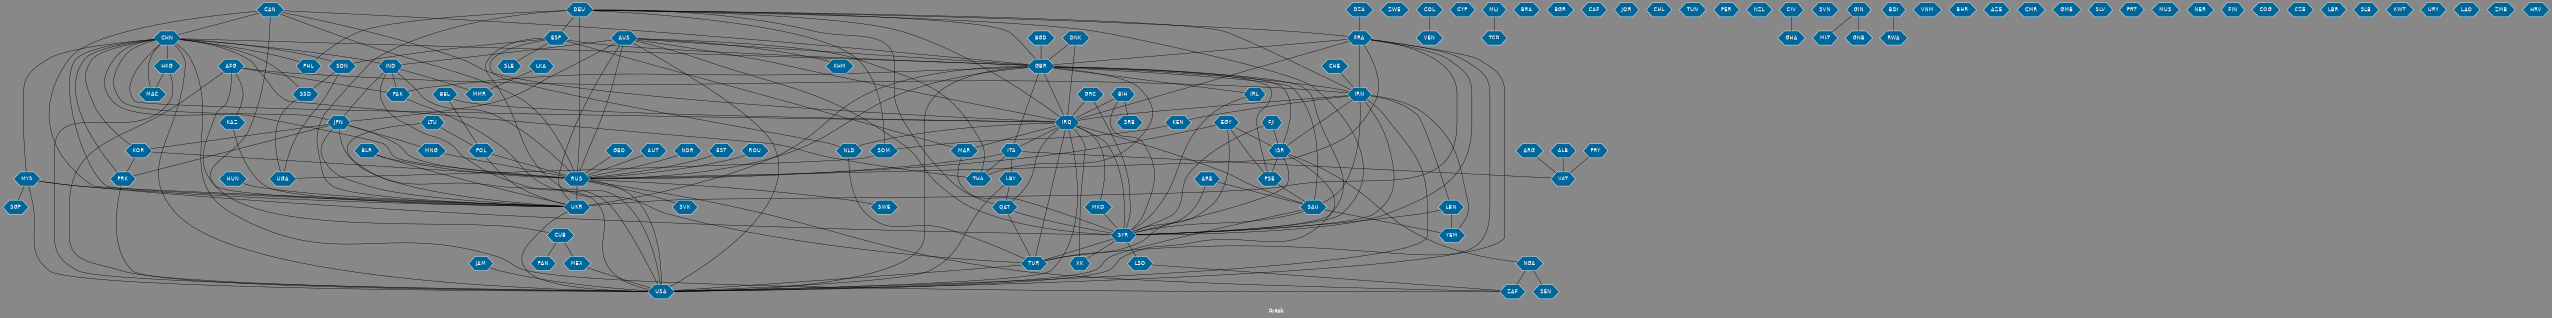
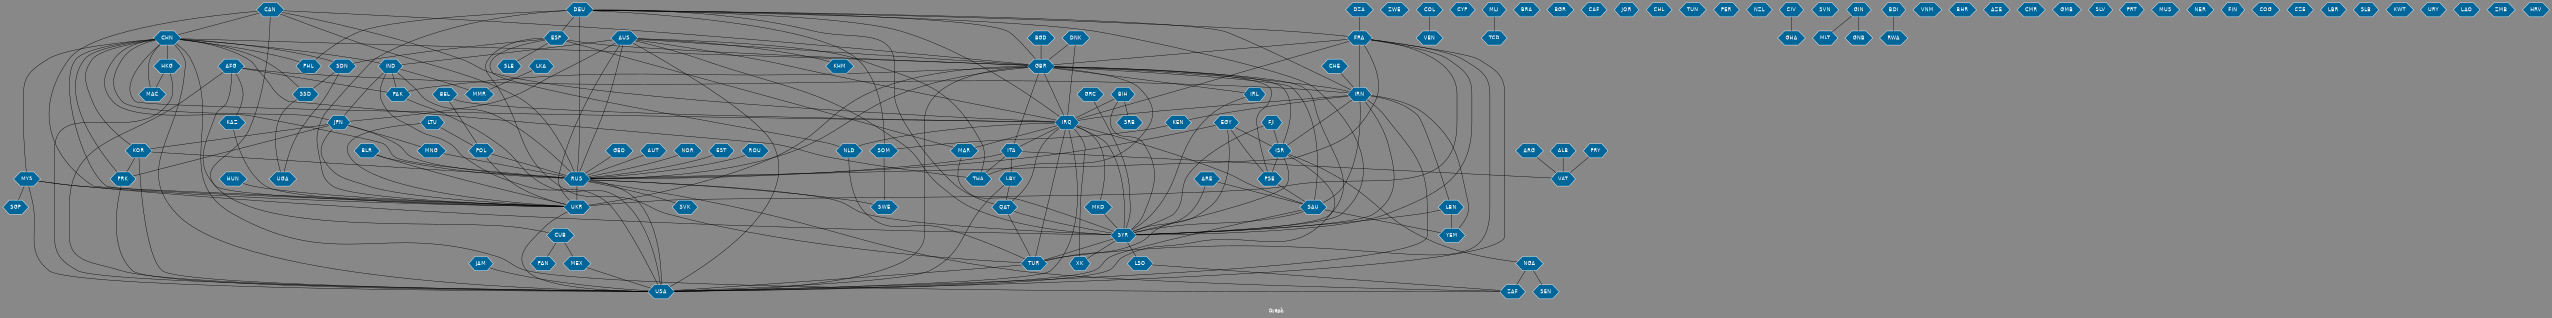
(1079, 109) -> none
(585, 170) -> (884, 179)
(514, 187) -> (196, 277)
none -> (850, 207)
